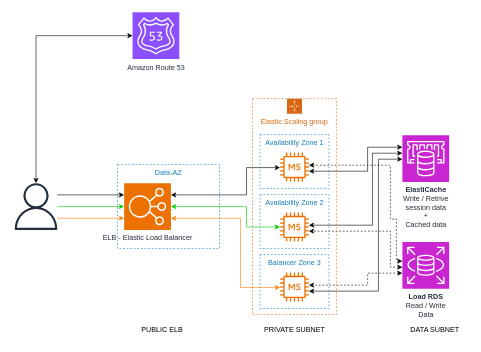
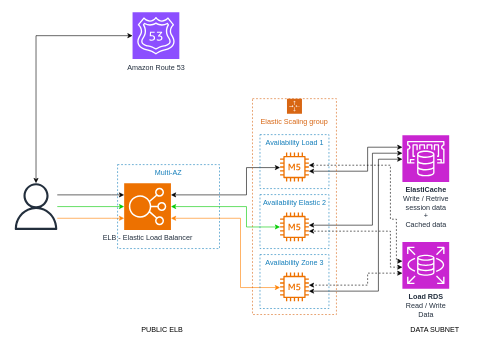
(295, 143) -> (295, 143)
(168, 173) -> (168, 173)
(295, 203) -> (295, 208)
(295, 263) -> (295, 263)
(294, 330) -> none
